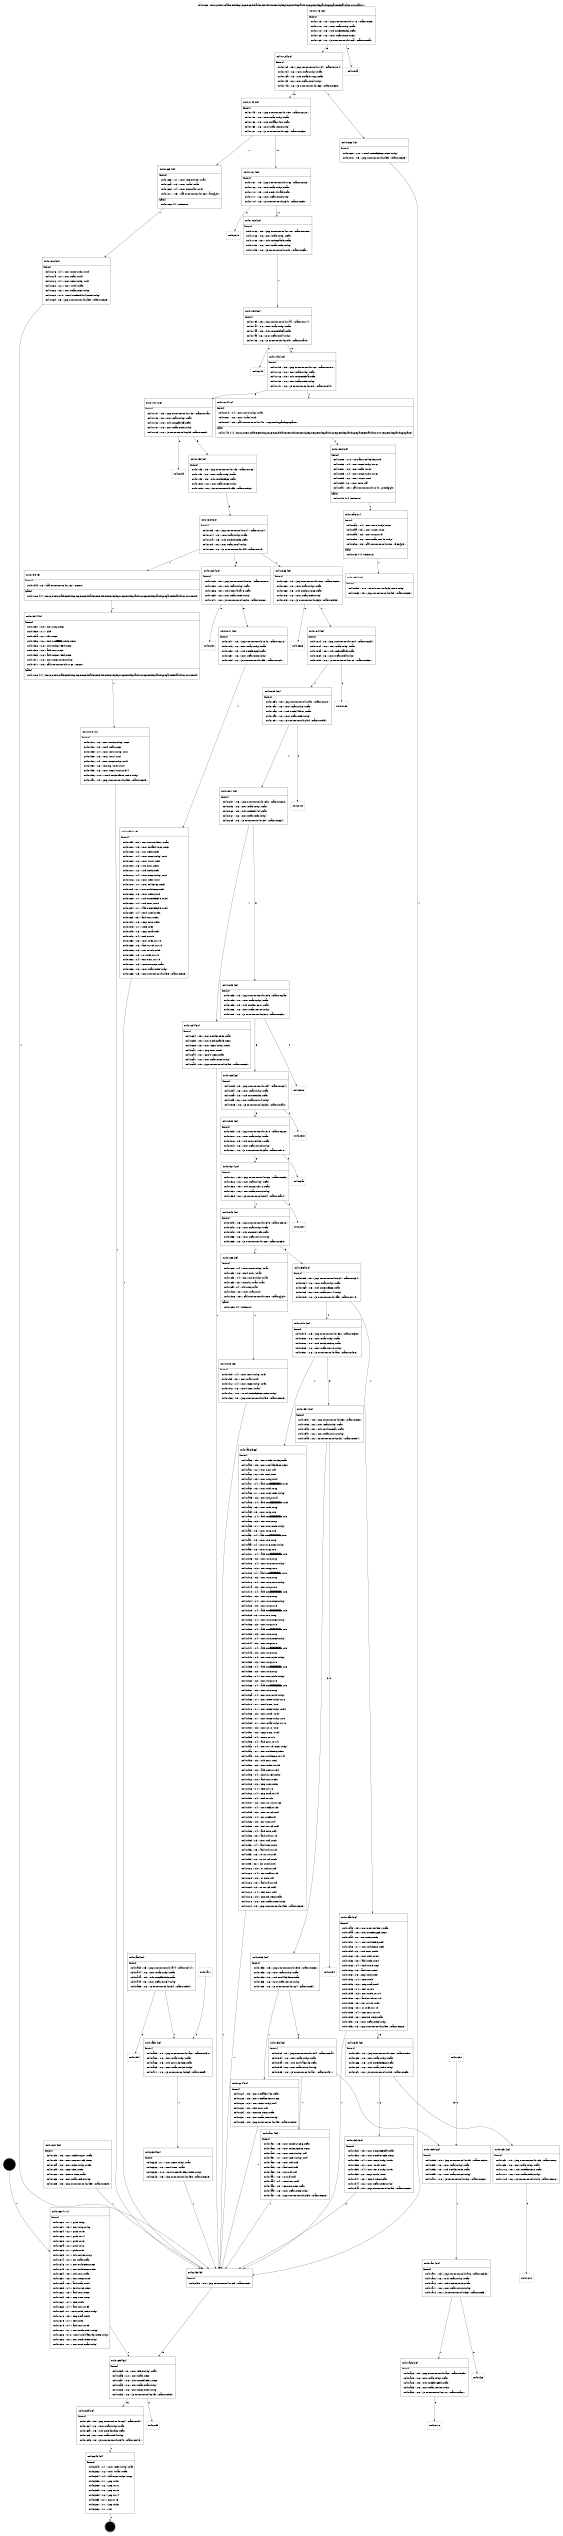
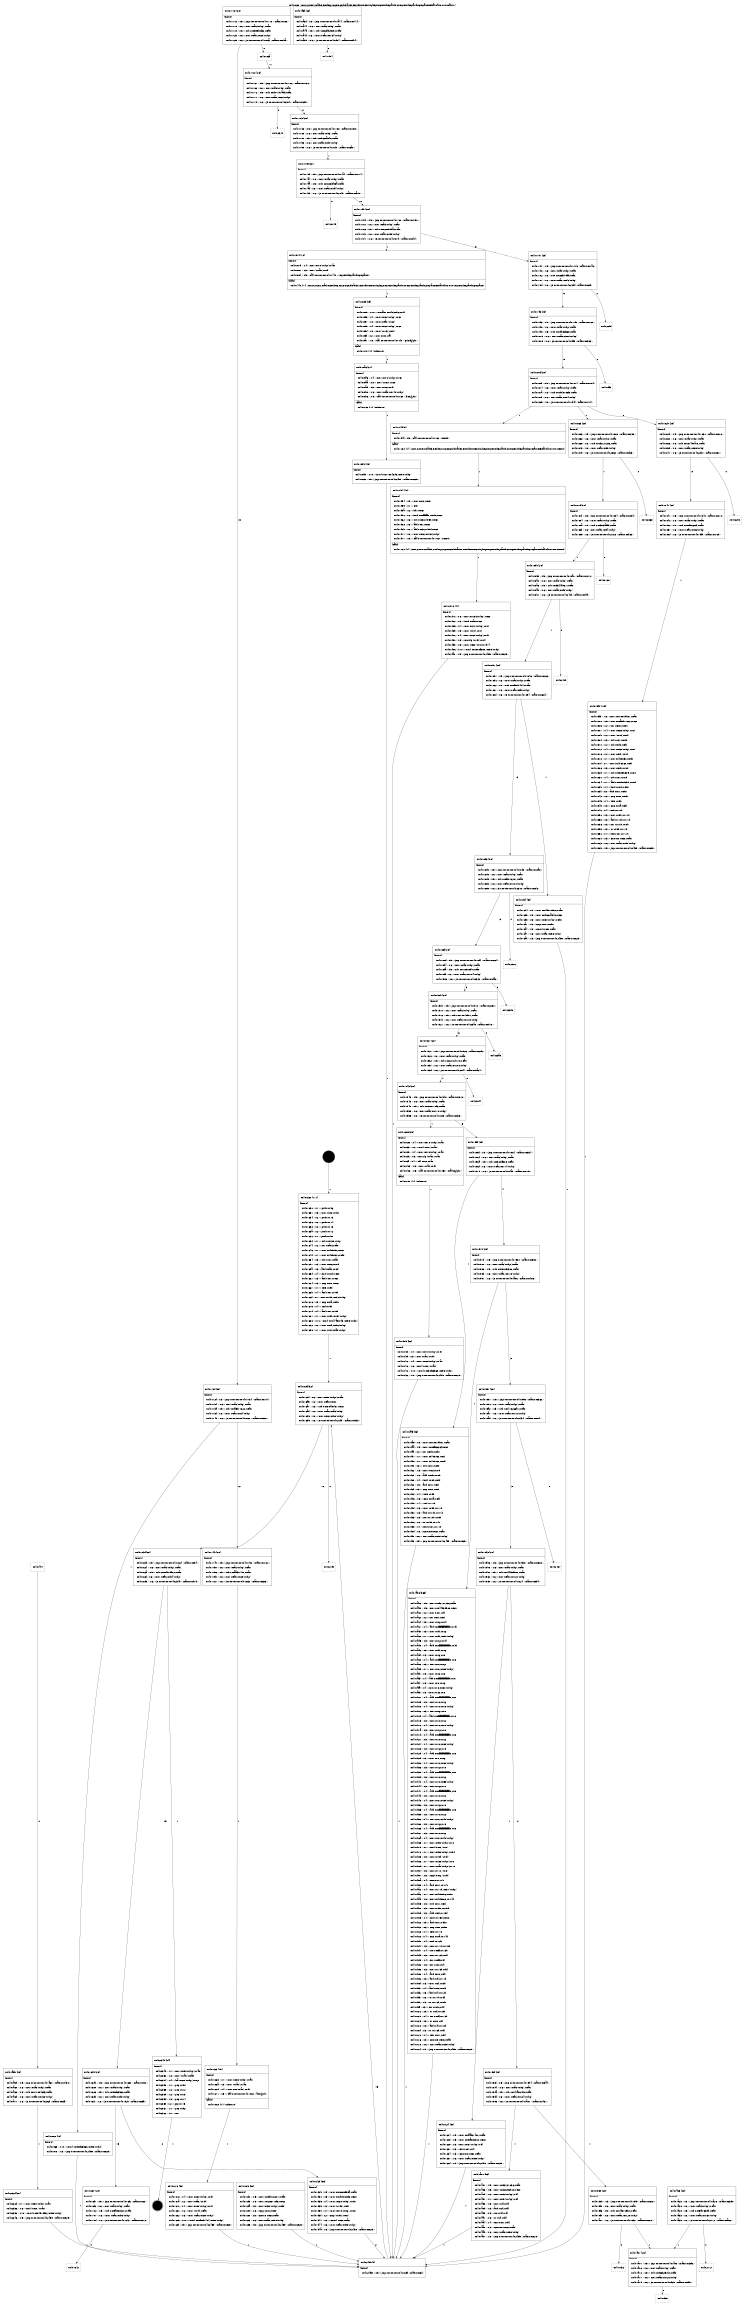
(276, 151) -> (268, 64)
none -> (606, 387)
none -> (386, 1370)
(169, 2014) -> none
(378, 2034) -> (137, 1826)
(456, 2103) -> (620, 2243)
(445, 2327) -> (683, 2236)
